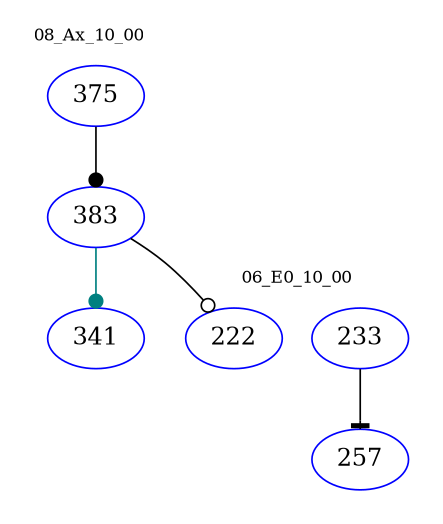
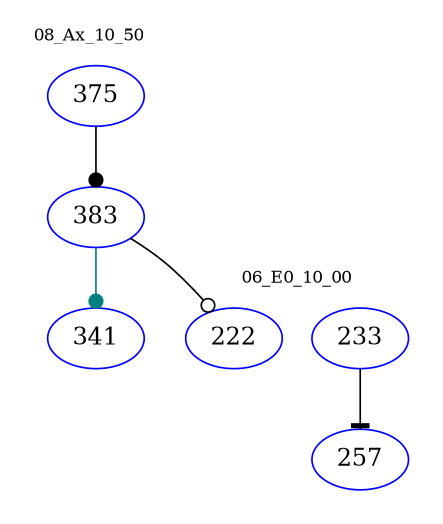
(89, 36) -> (89, 36)
